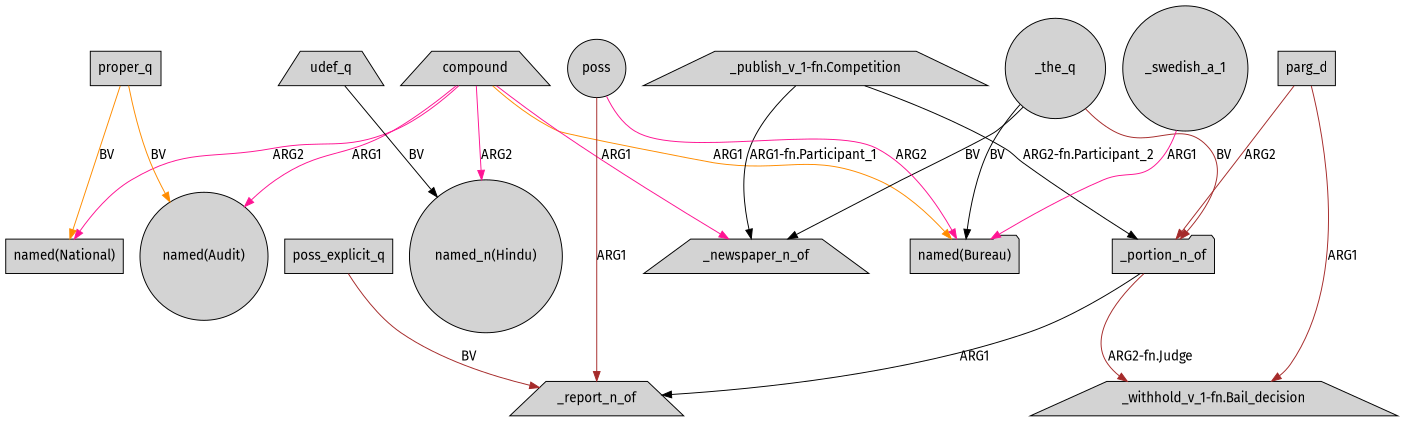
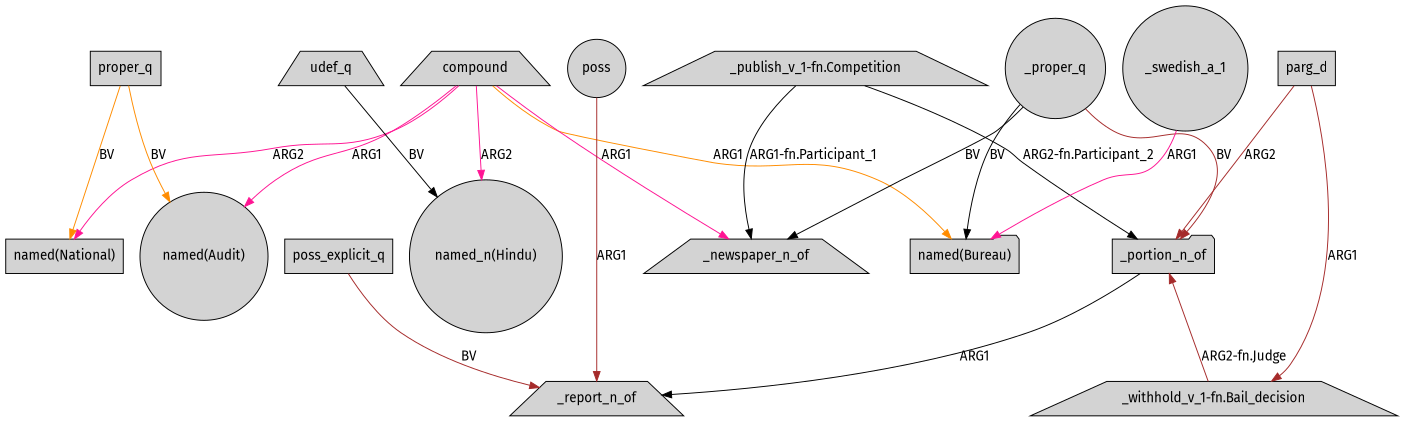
(1055, 68) -> (1055, 68)
(789, 140) -> none
(1107, 322) -> (1190, 332)
